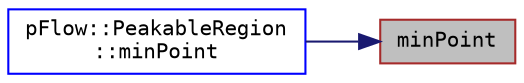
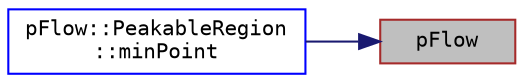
(448, 42) -> (448, 42)
